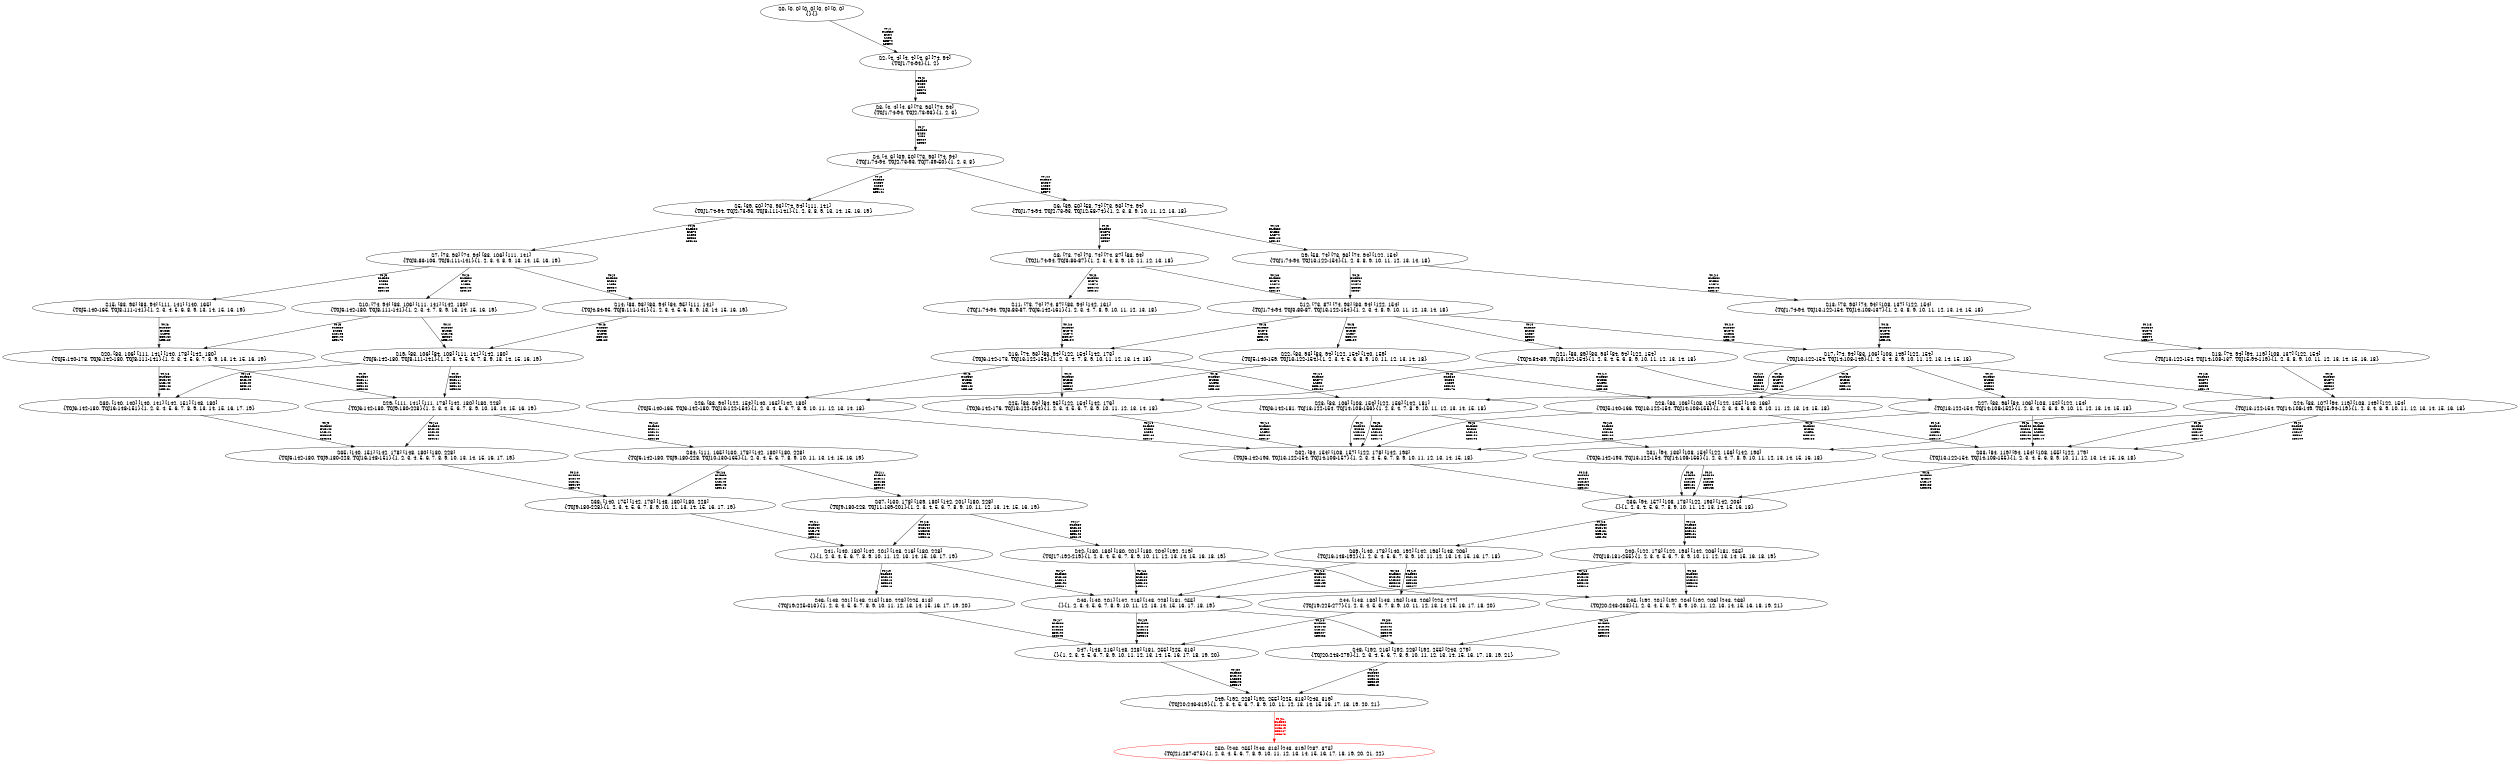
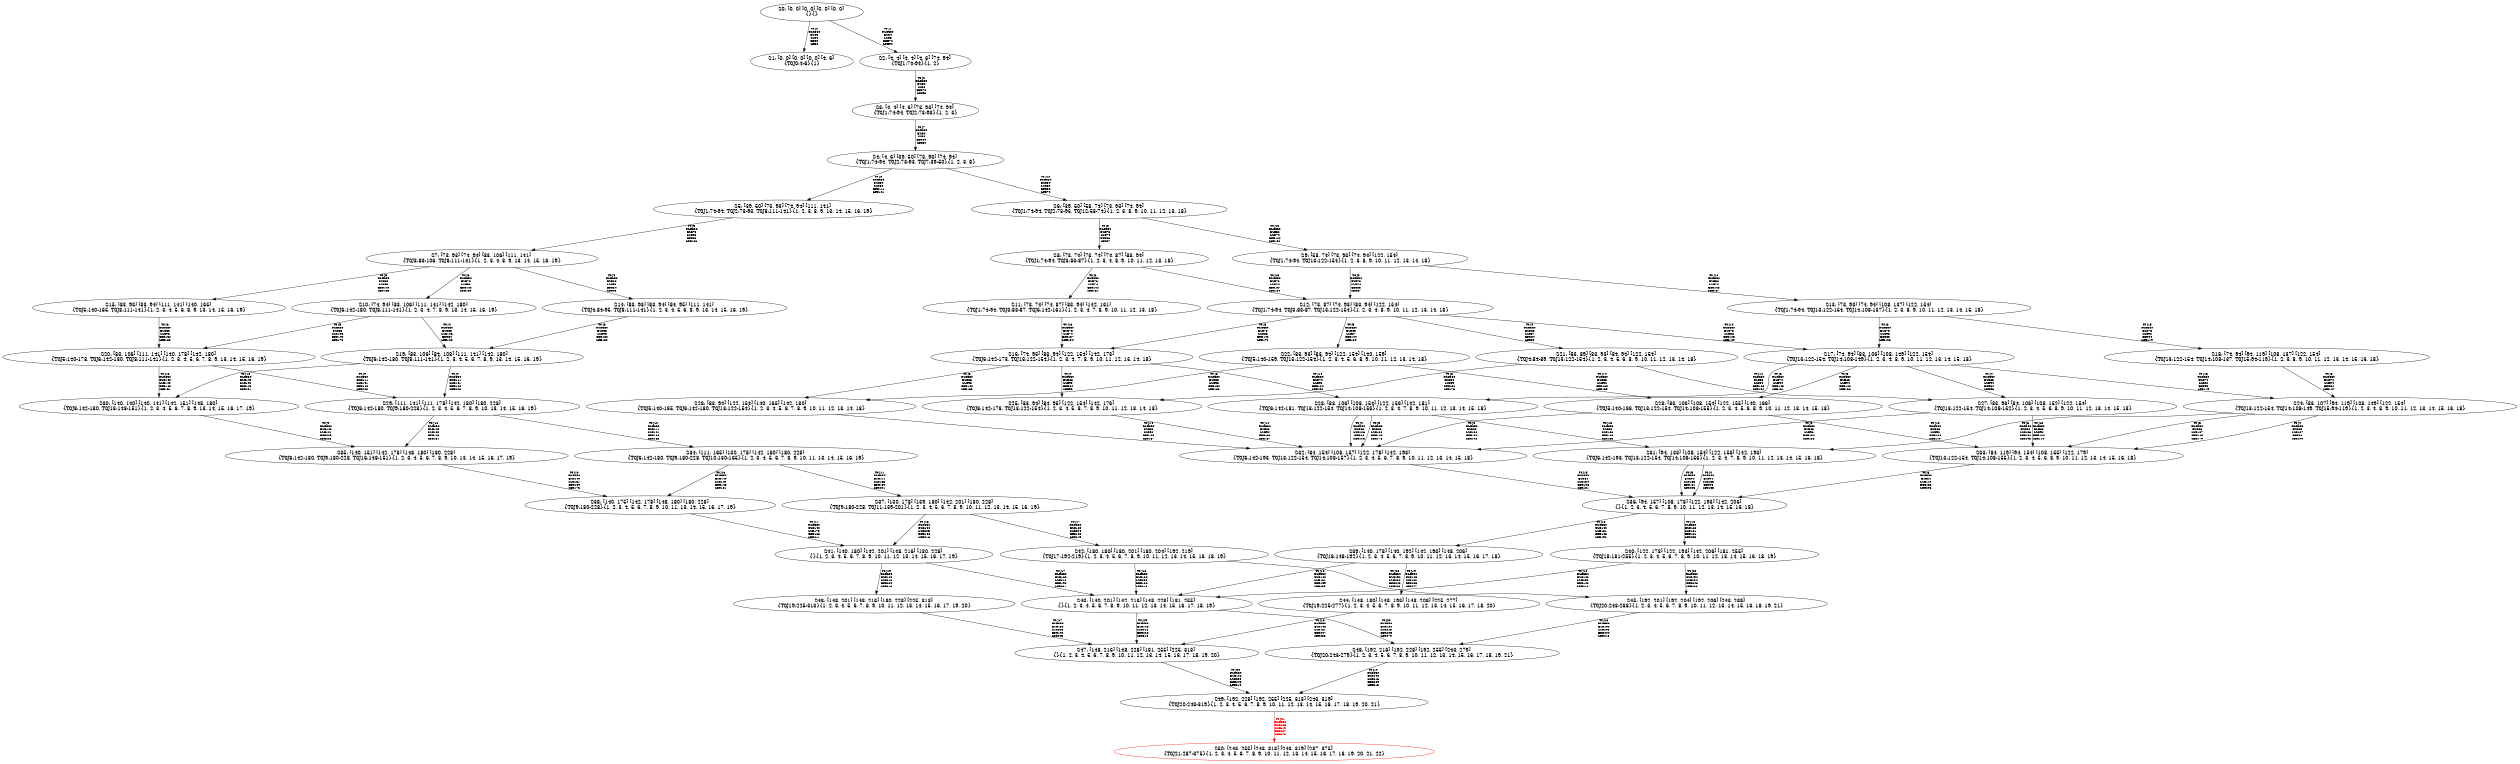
none -> (802, 61)
